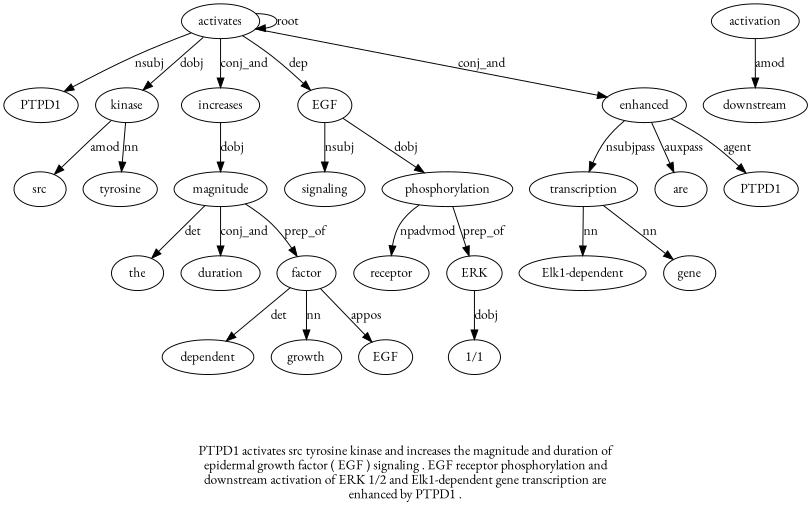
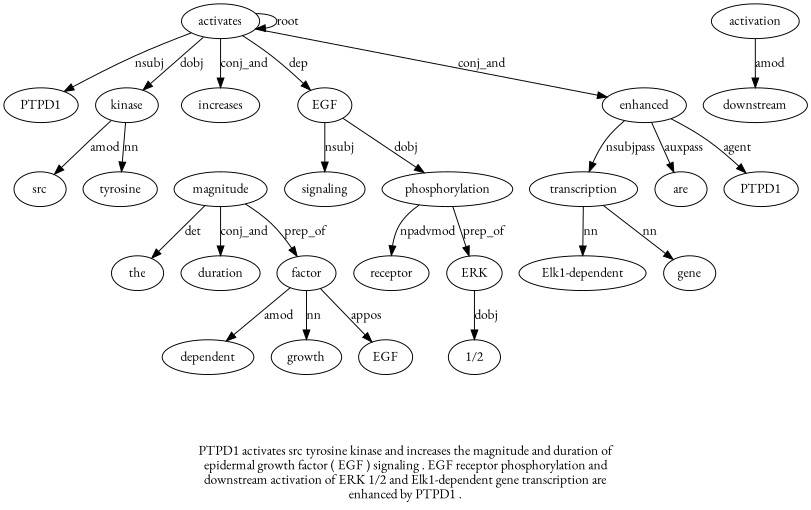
(221, 142) -> none
(279, 315) -> (279, 315)
(474, 357) -> (474, 357)
